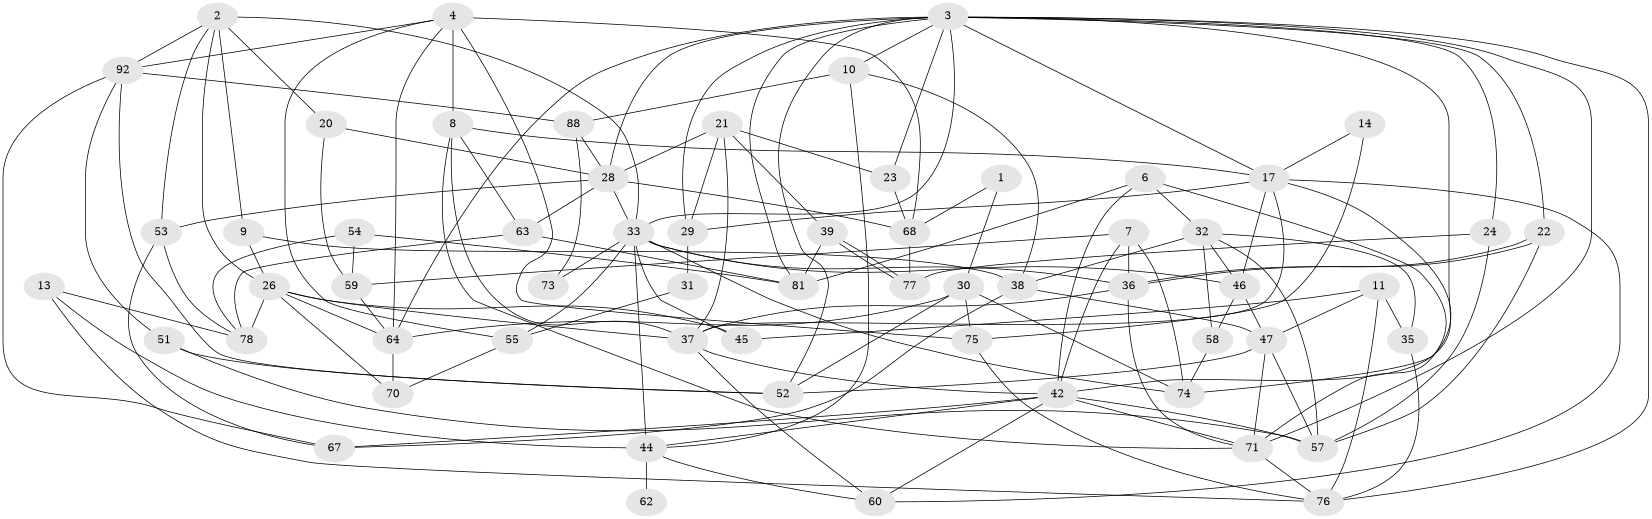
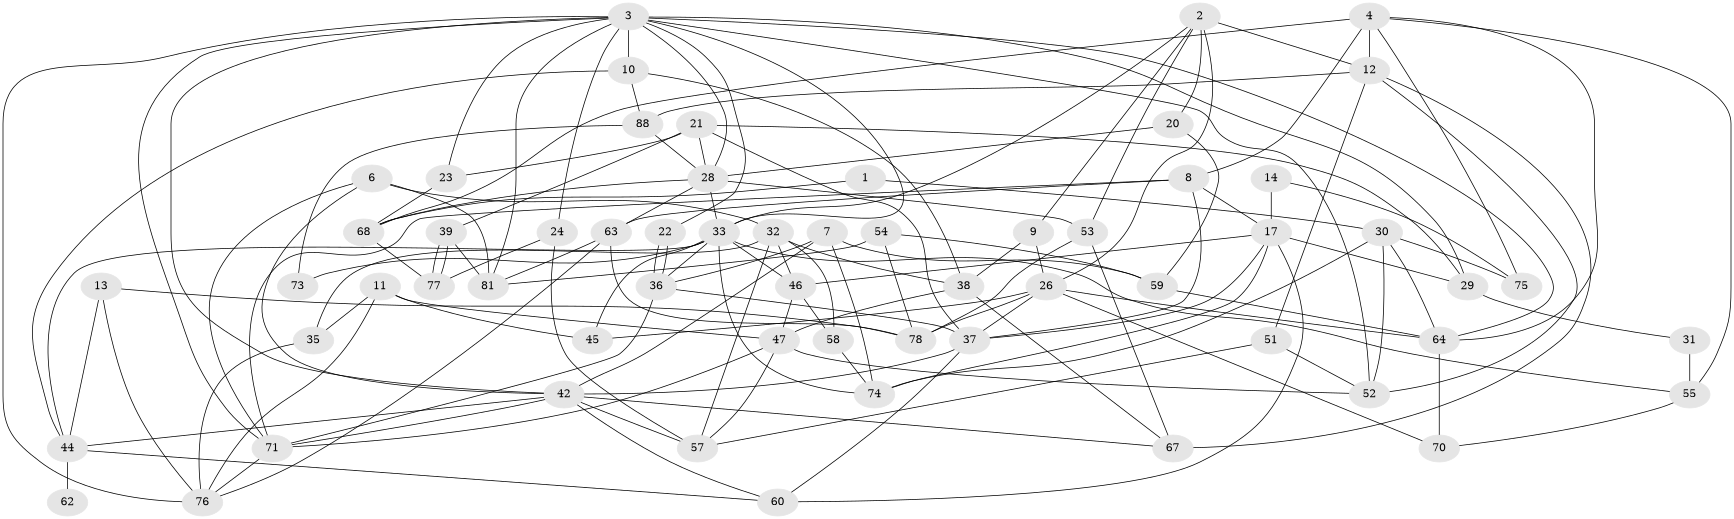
(123, 70) -> (1370, 70)
(1109, 98) -> none
(1462, 371) -> none
(1127, 455) -> (429, 378)
